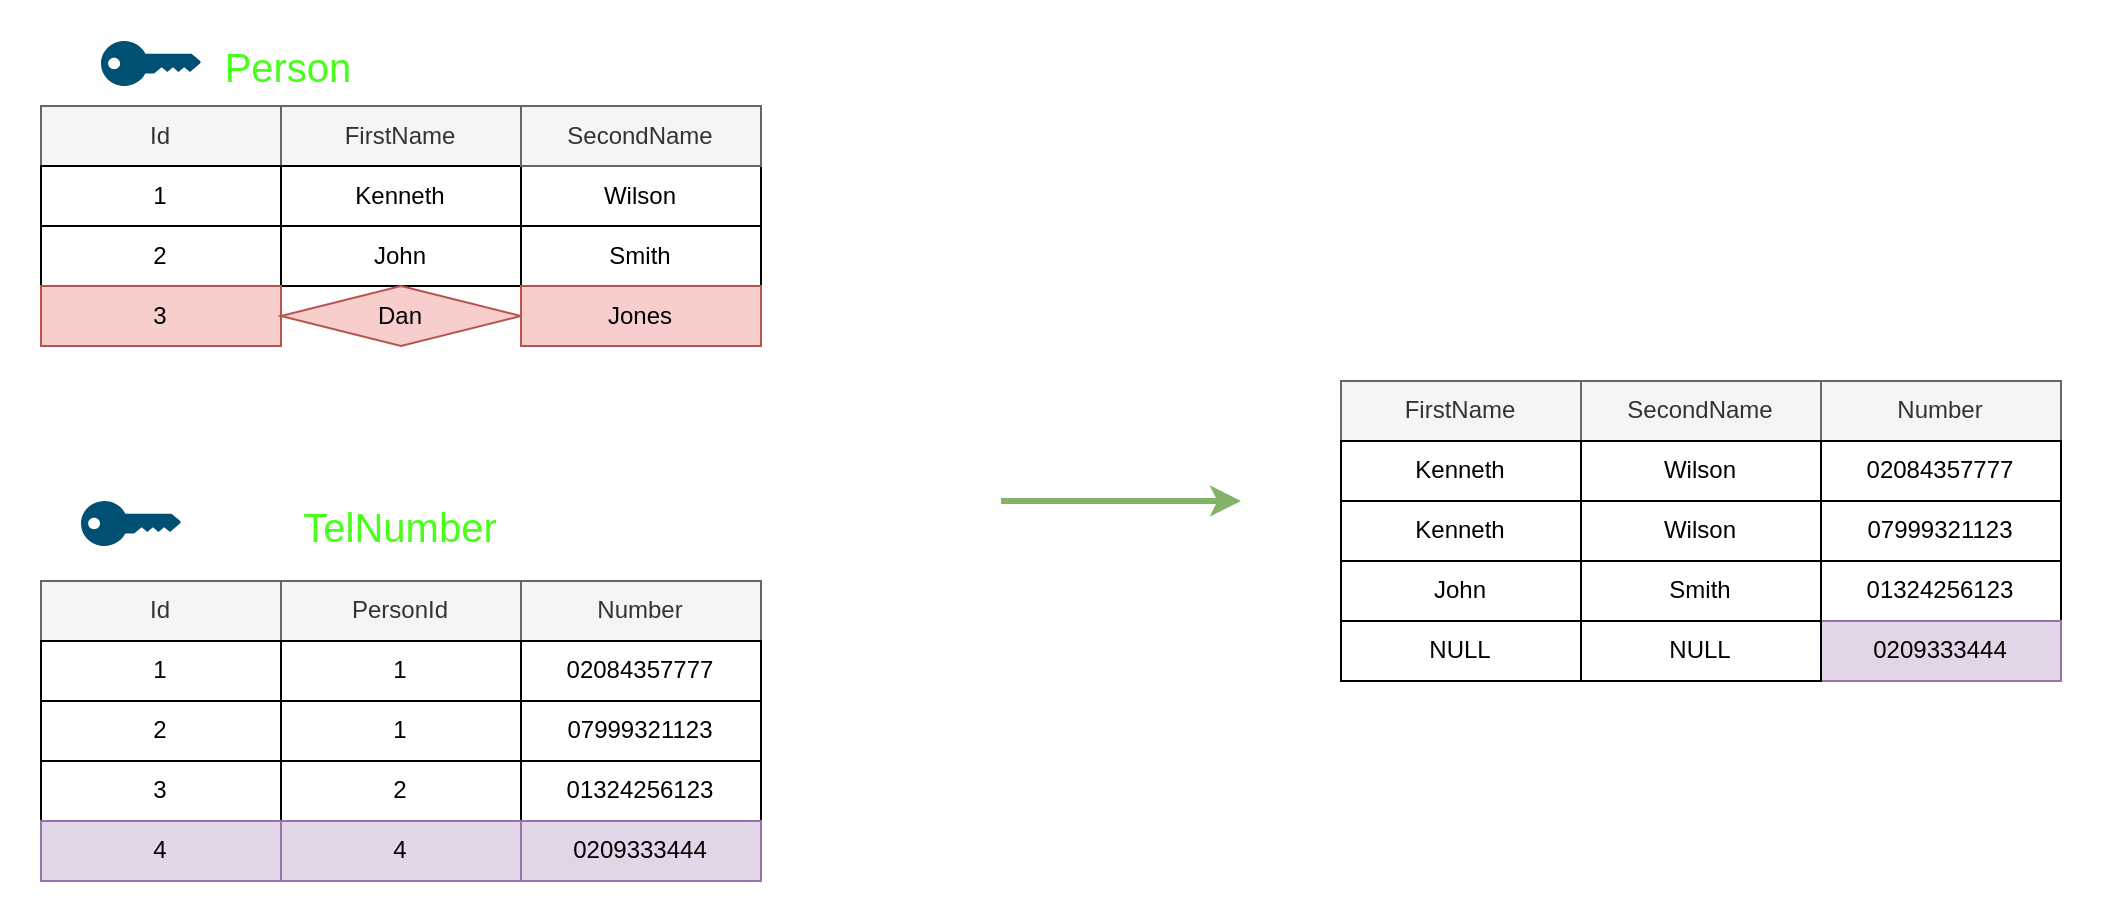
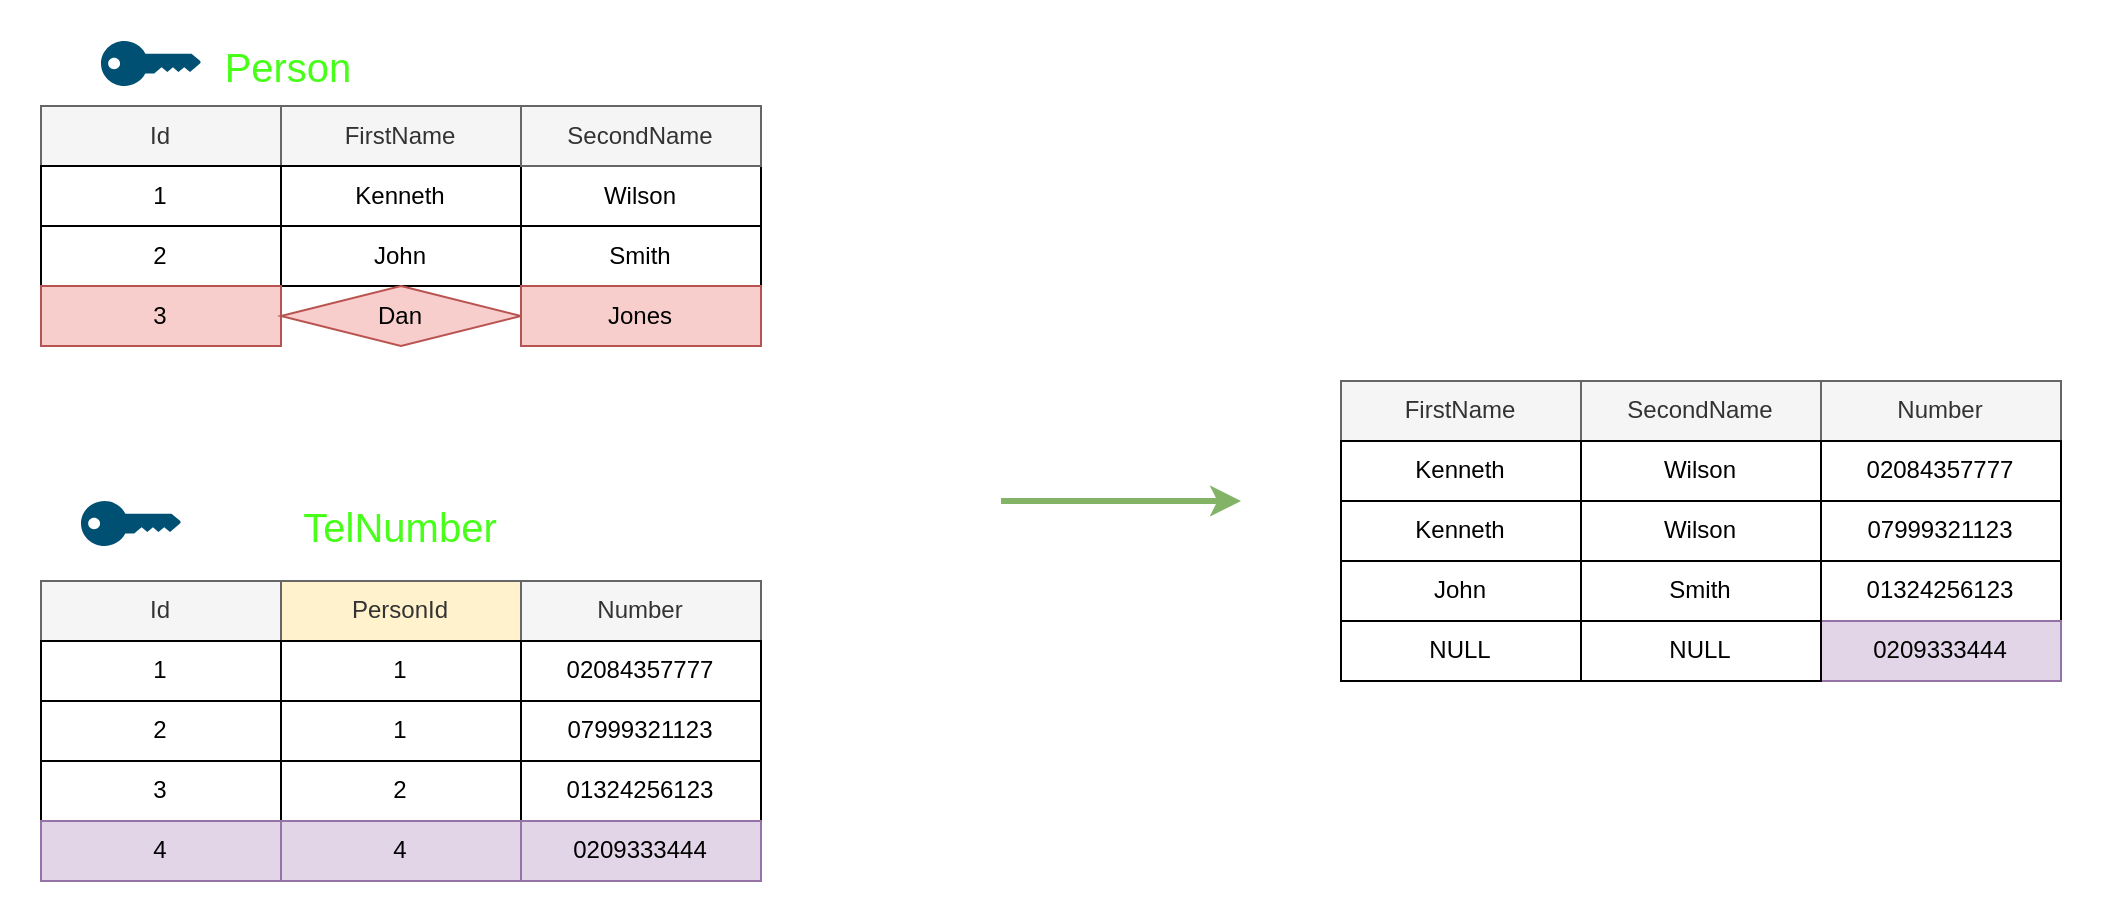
(401, 611) -> (401, 611)
